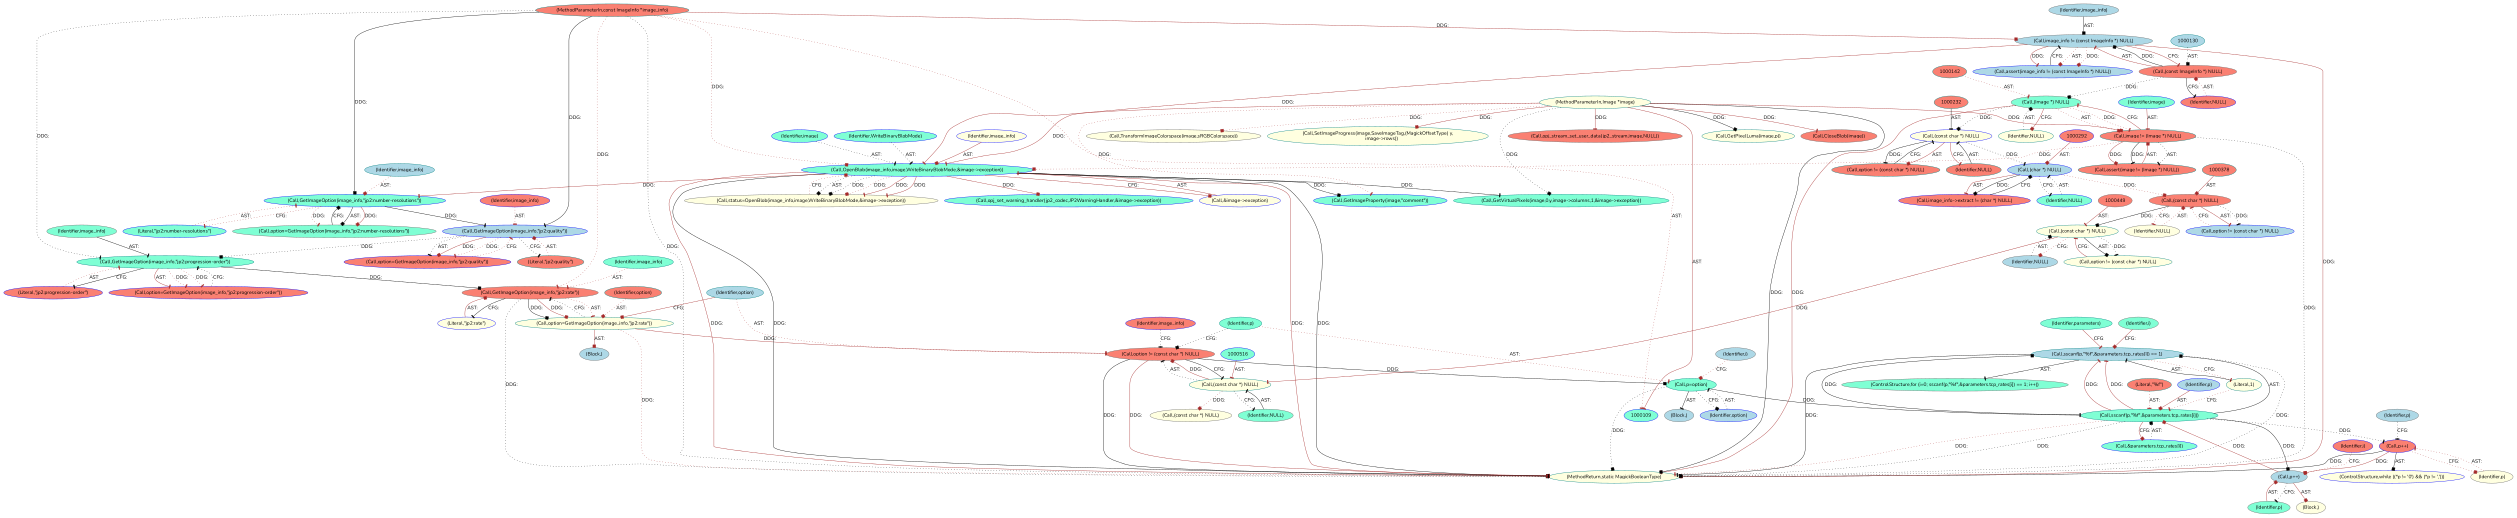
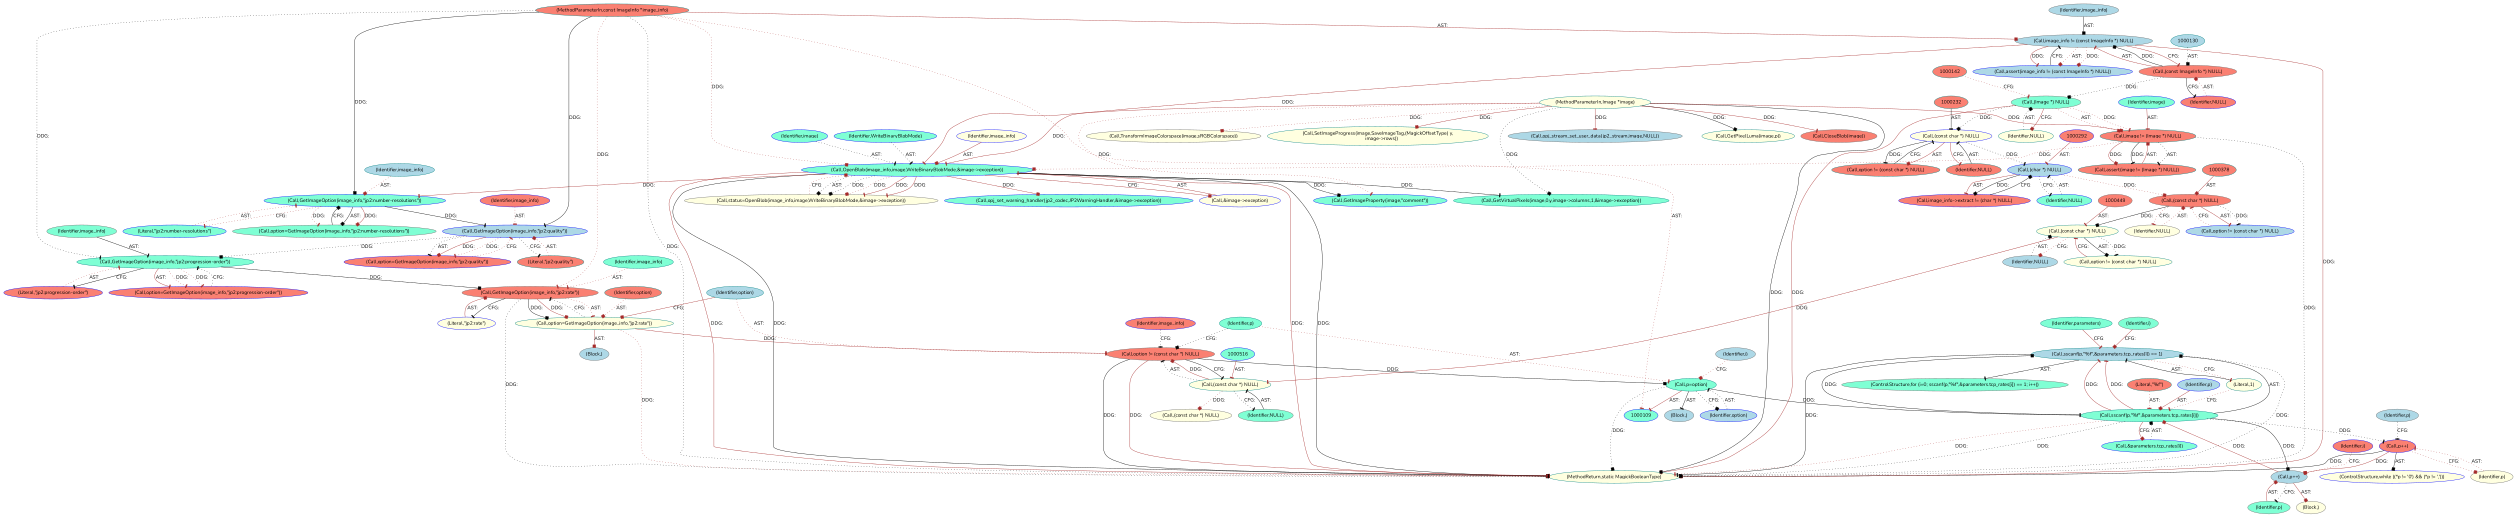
(1443, 26) -> (1443, 26)
(2010, 87) -> (2010, 87)
(2112, 113) -> none
(1595, 136) -> (1595, 136)
(2060, 152) -> (2060, 152)
(1692, 246) -> (1666, 400)
